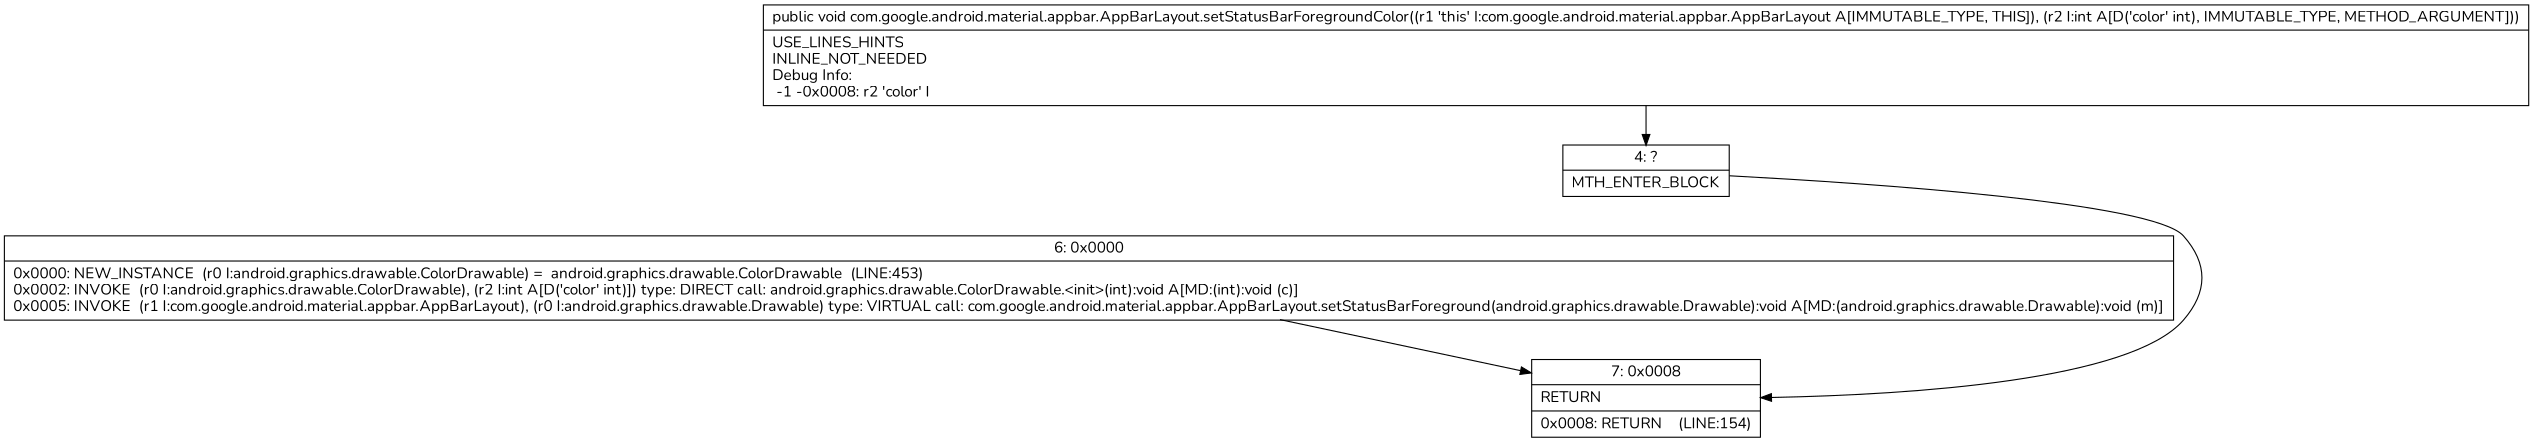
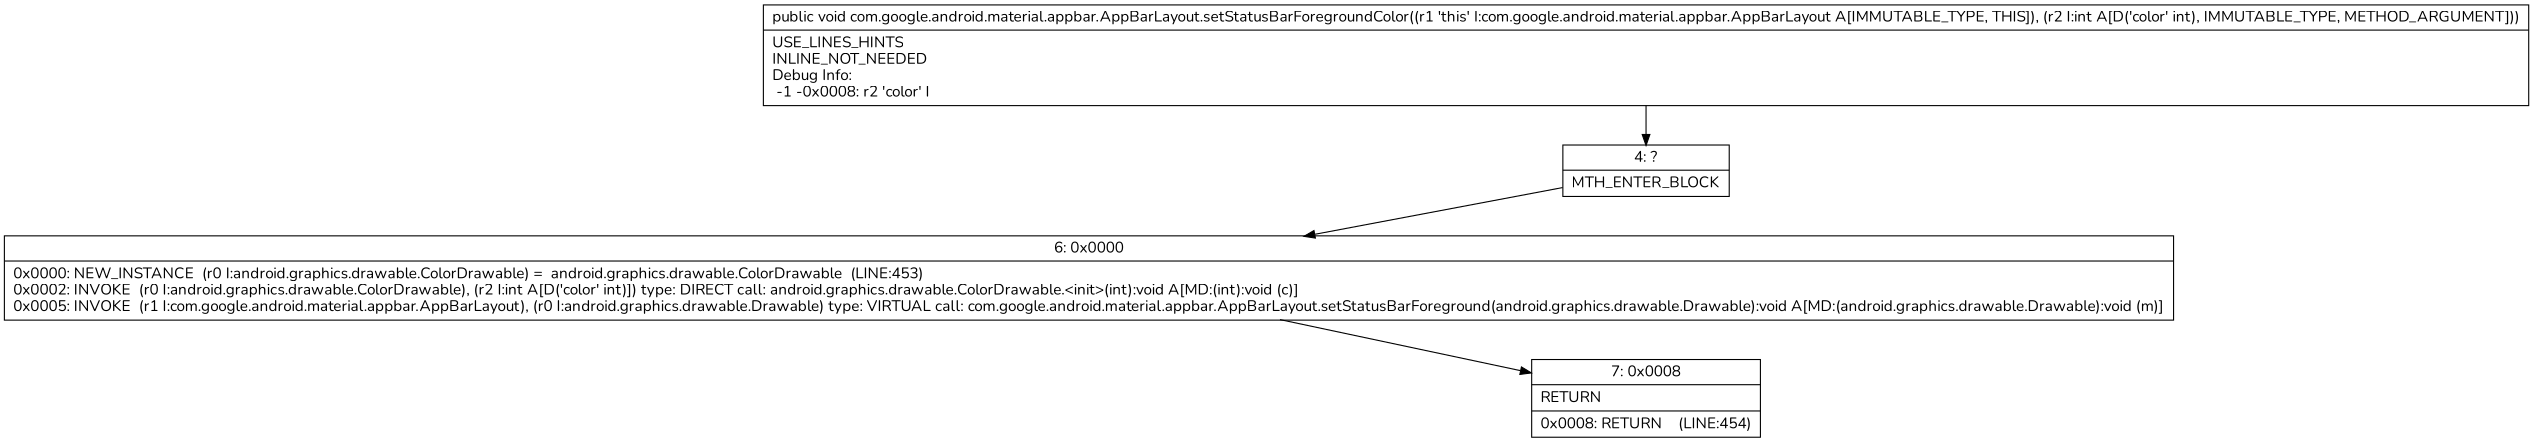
(2199, 261) -> (1439, 211)
(1646, 424) -> (1646, 424)
